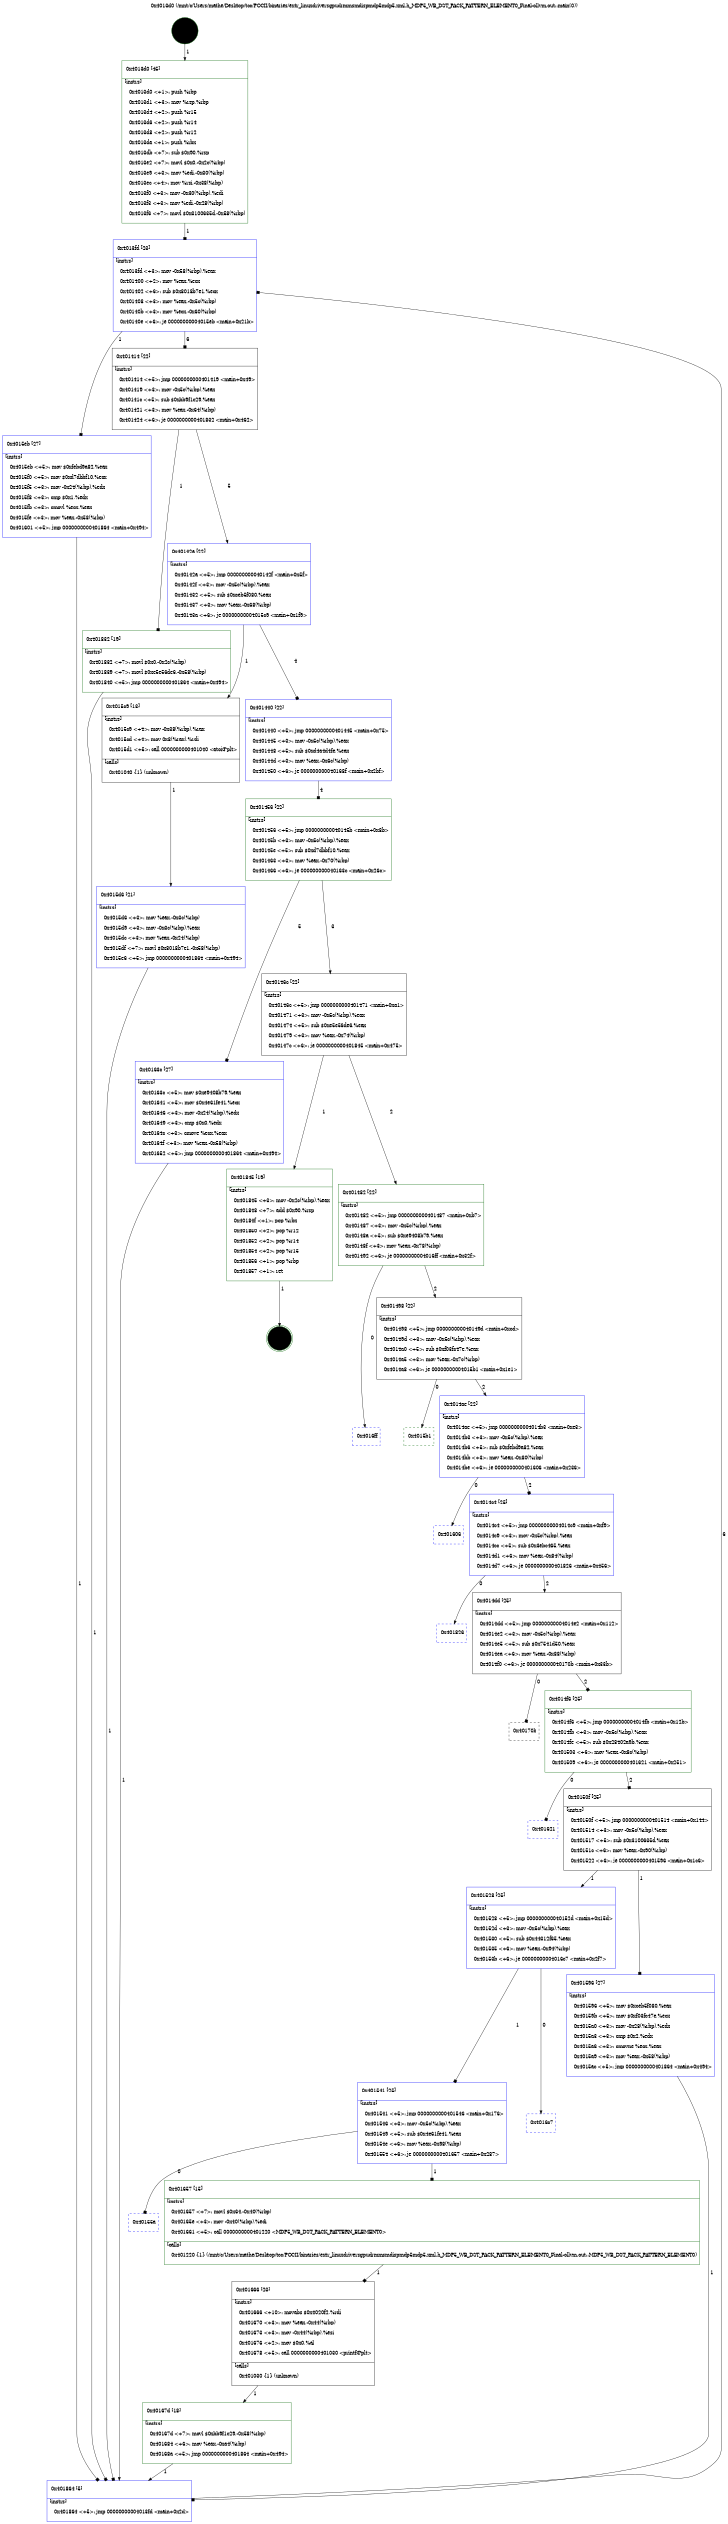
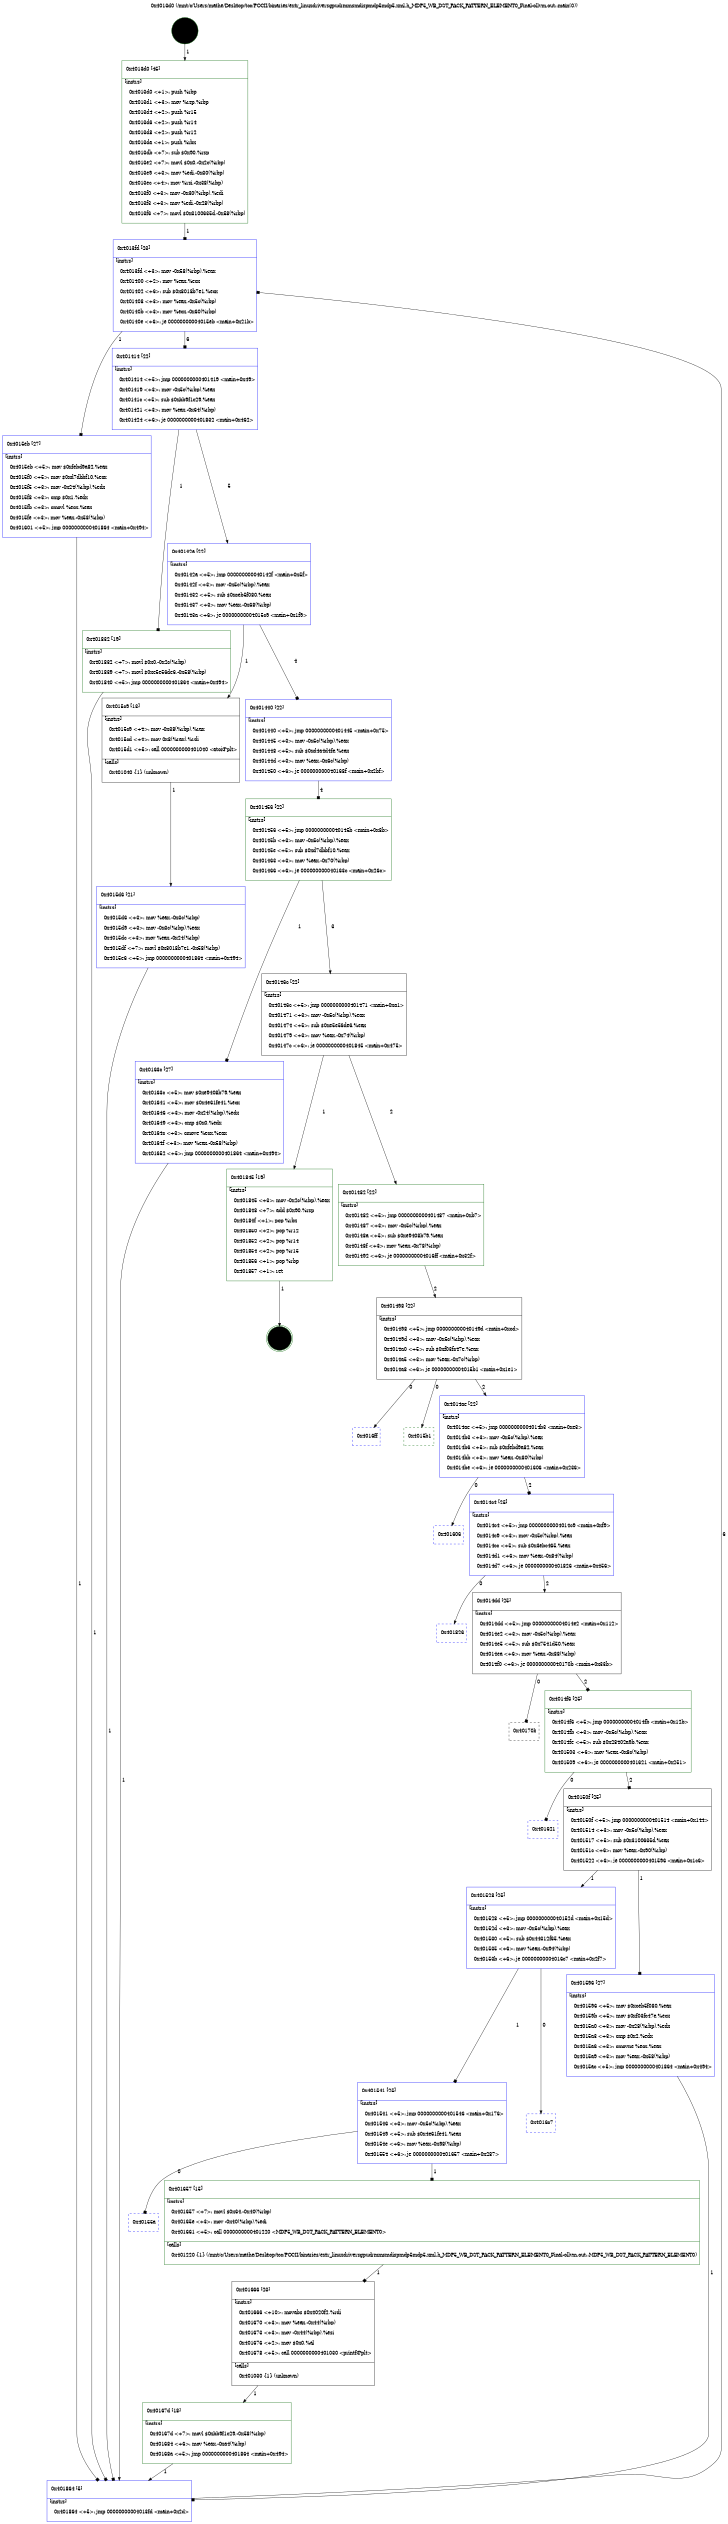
(185, 389) -> (185, 389)
(299, 927) -> (299, 927)
(362, 1343) -> (395, 1402)
